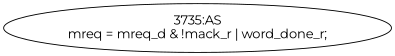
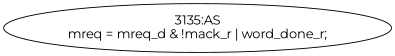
(198, 28) -> (198, 28)
